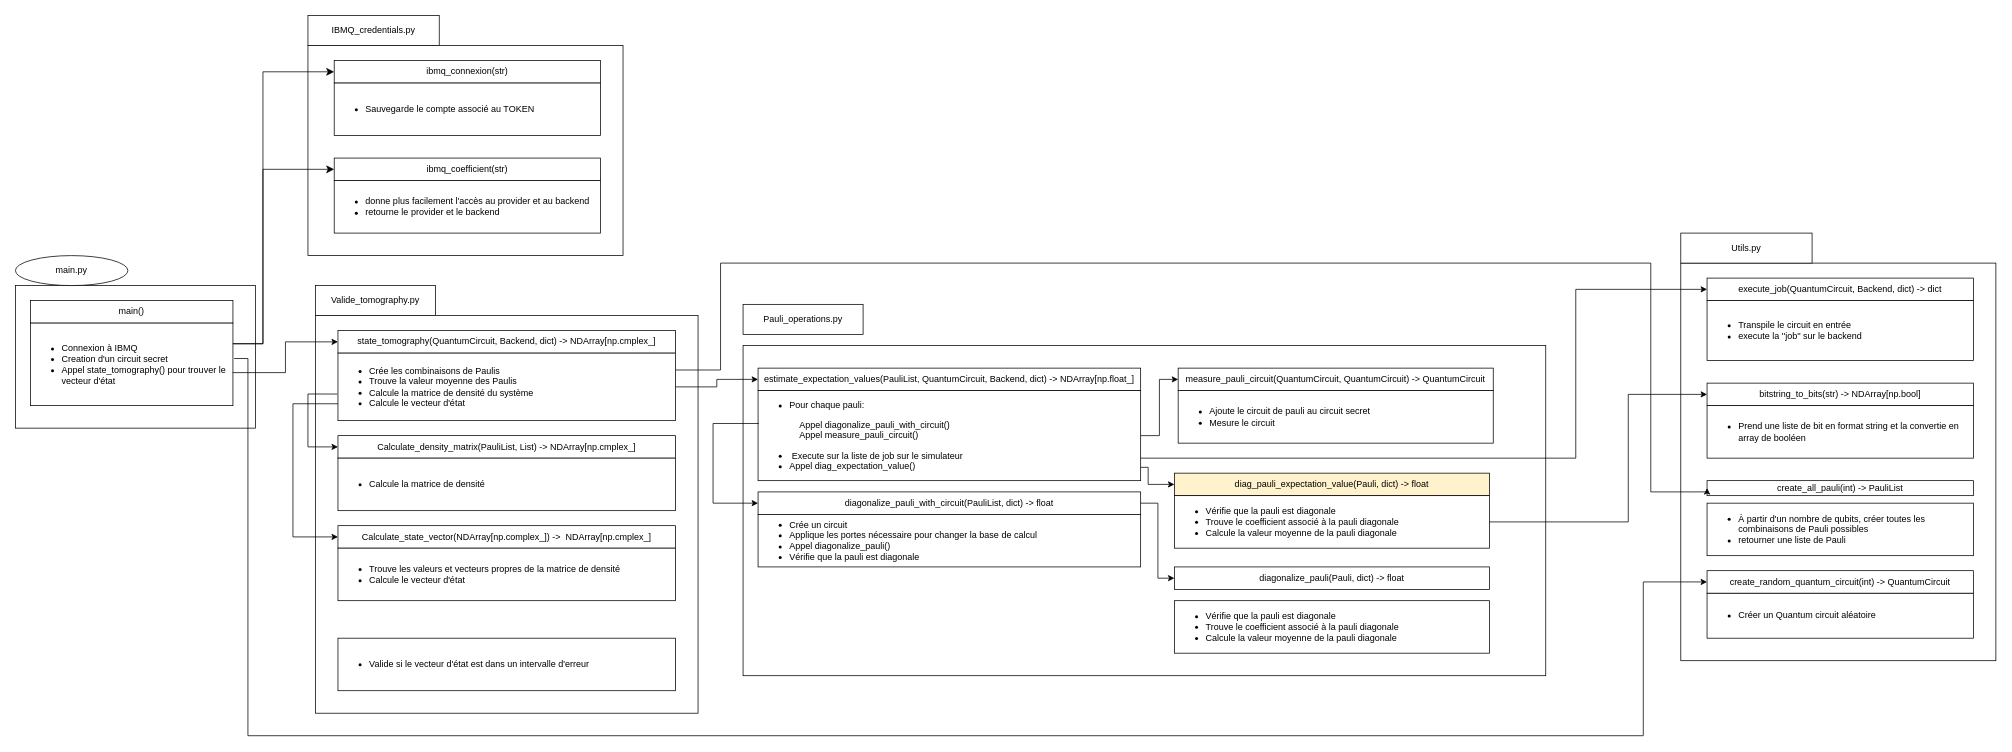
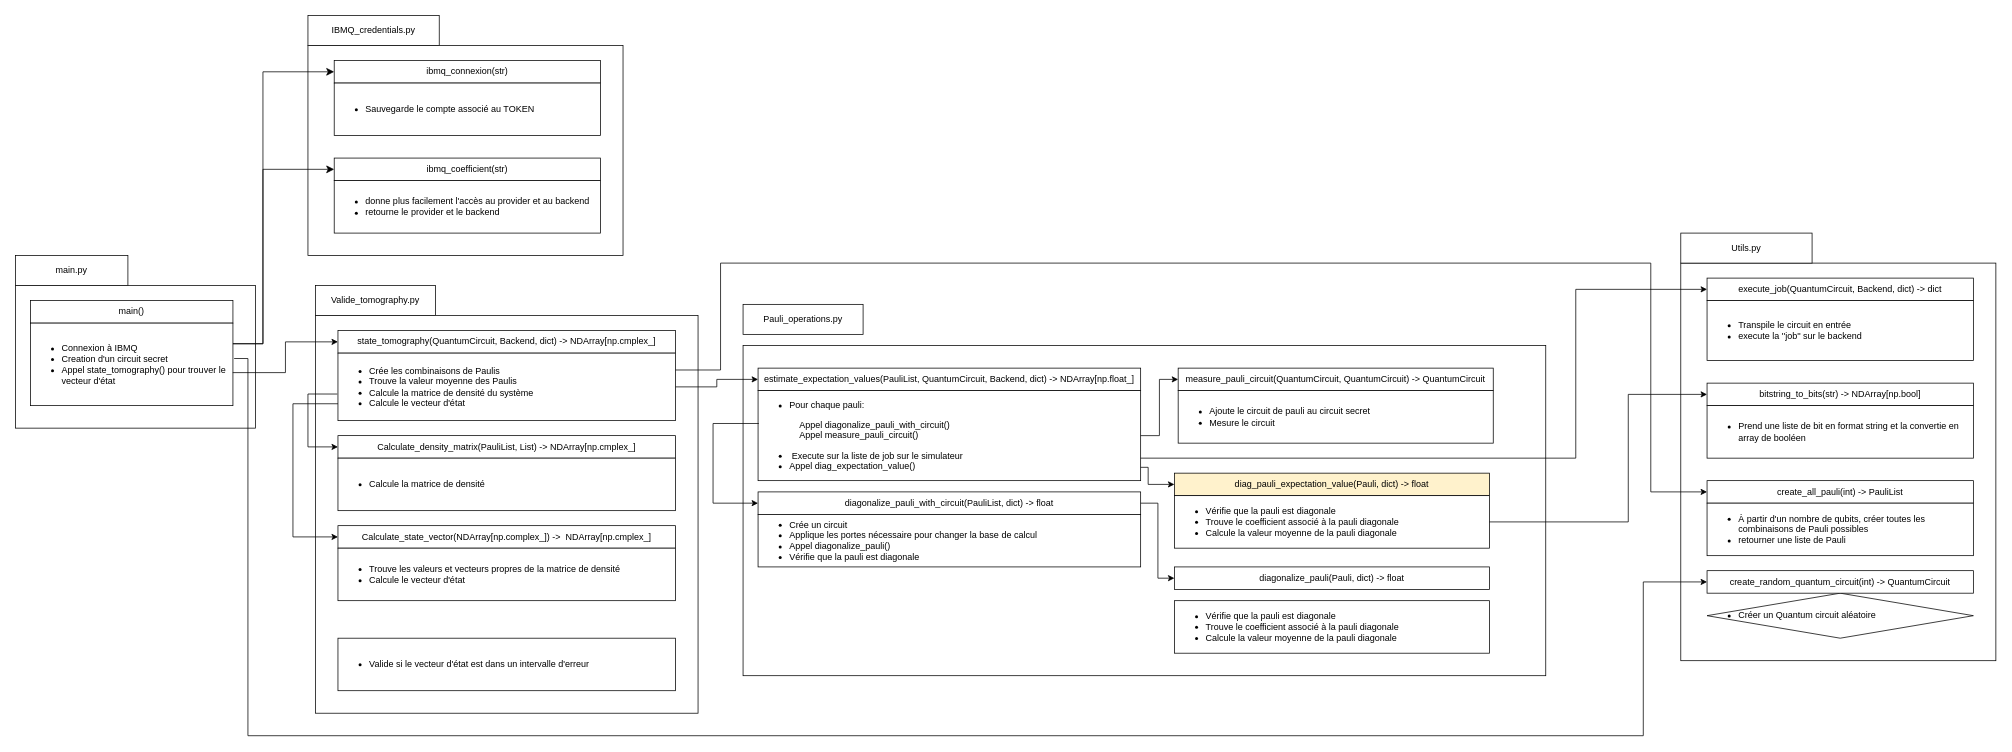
(72, 270) -> (72, 270)
(1840, 488) -> (1840, 492)
(1840, 615) -> (1840, 615)
